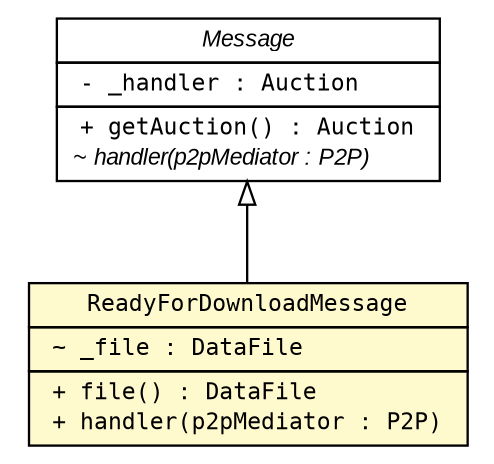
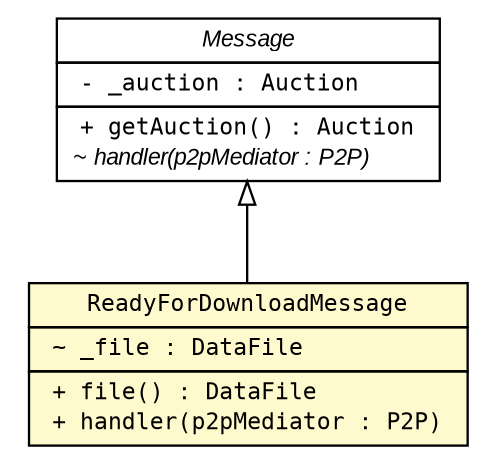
(220, 84) -> (220, 84)
